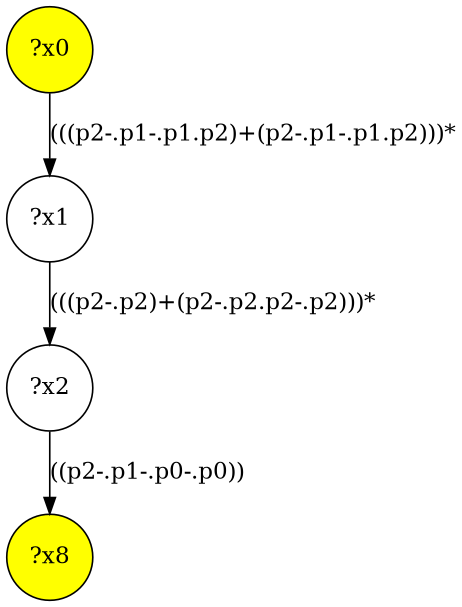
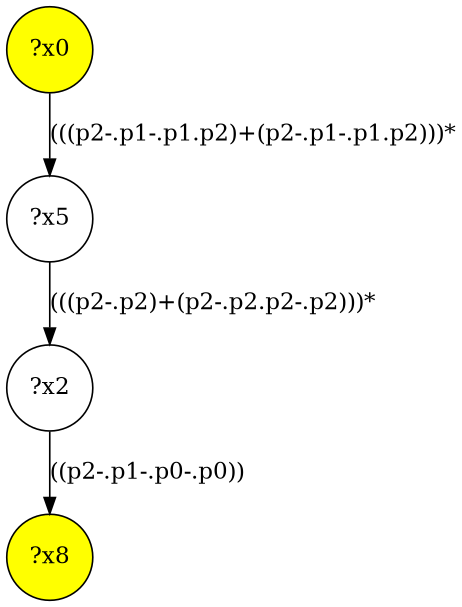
(50, 219) -> (50, 219)
